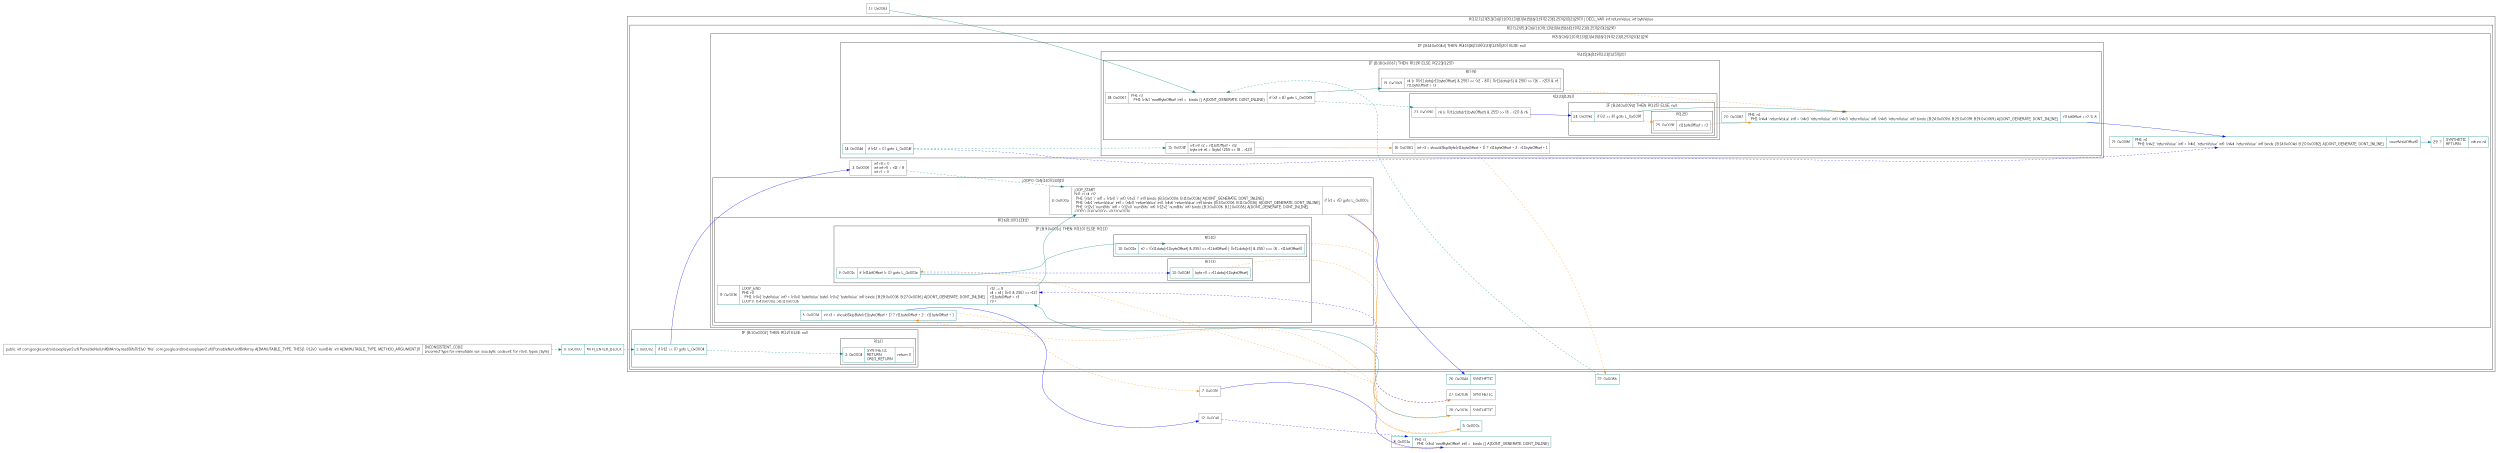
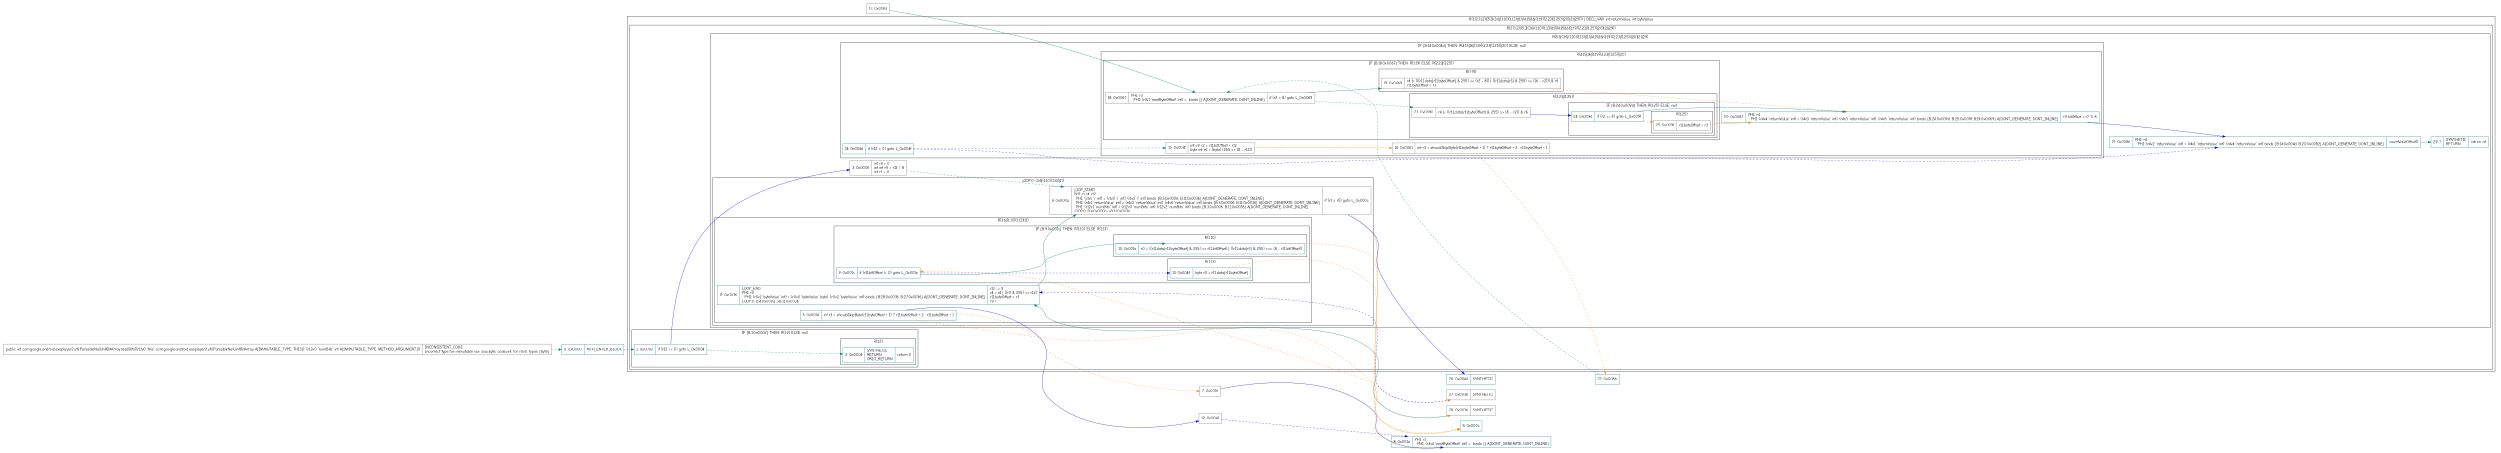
(1199, 331) -> (1196, 332)
